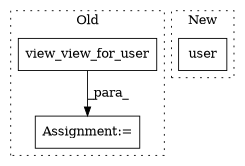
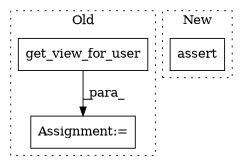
(88, 54) -> (83, 54)
(203, 54) -> (197, 54)
